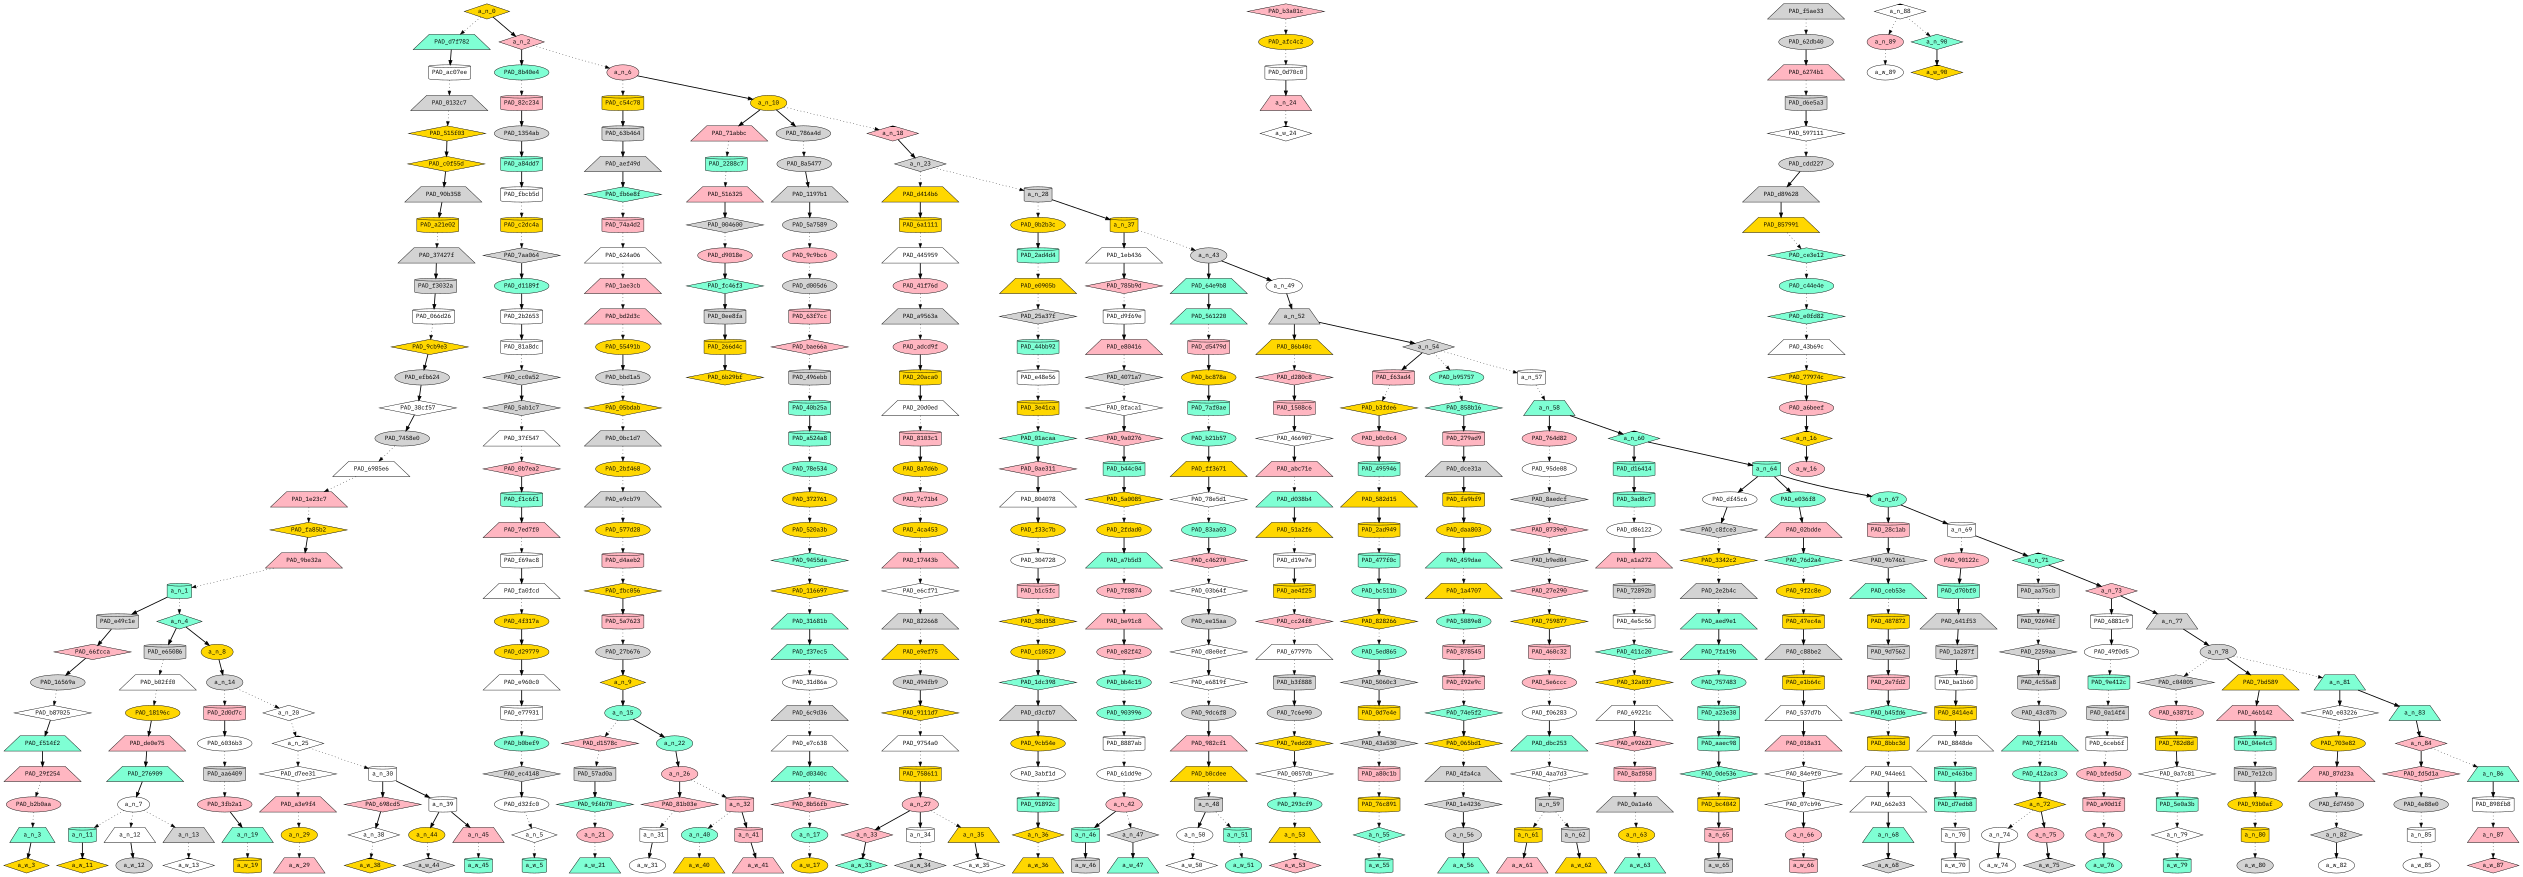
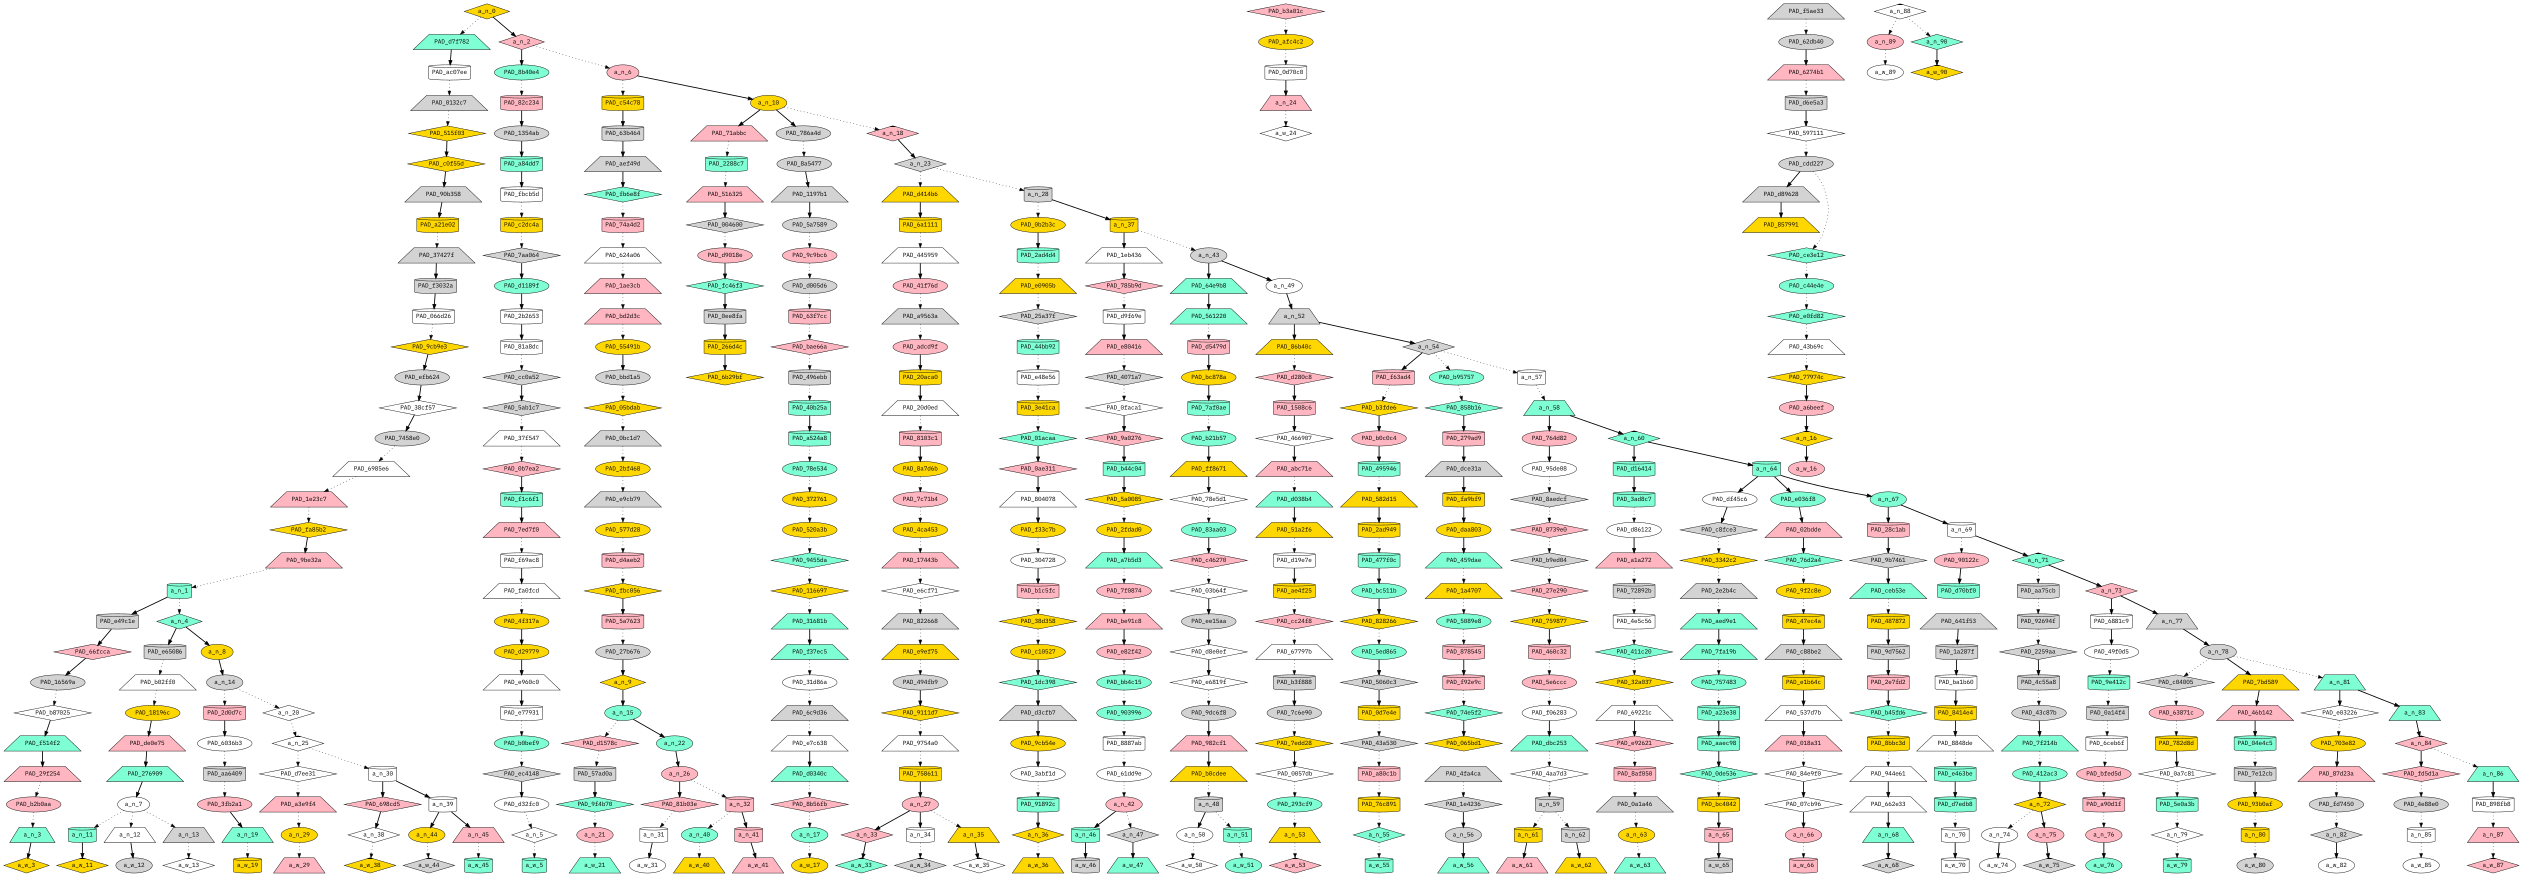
(1793, 239) -> (1828, 208)
(1549, 452) -> (1549, 452)
(1209, 469) -> (1209, 469)
(1959, 604) -> none
(1464, 757) -> none
